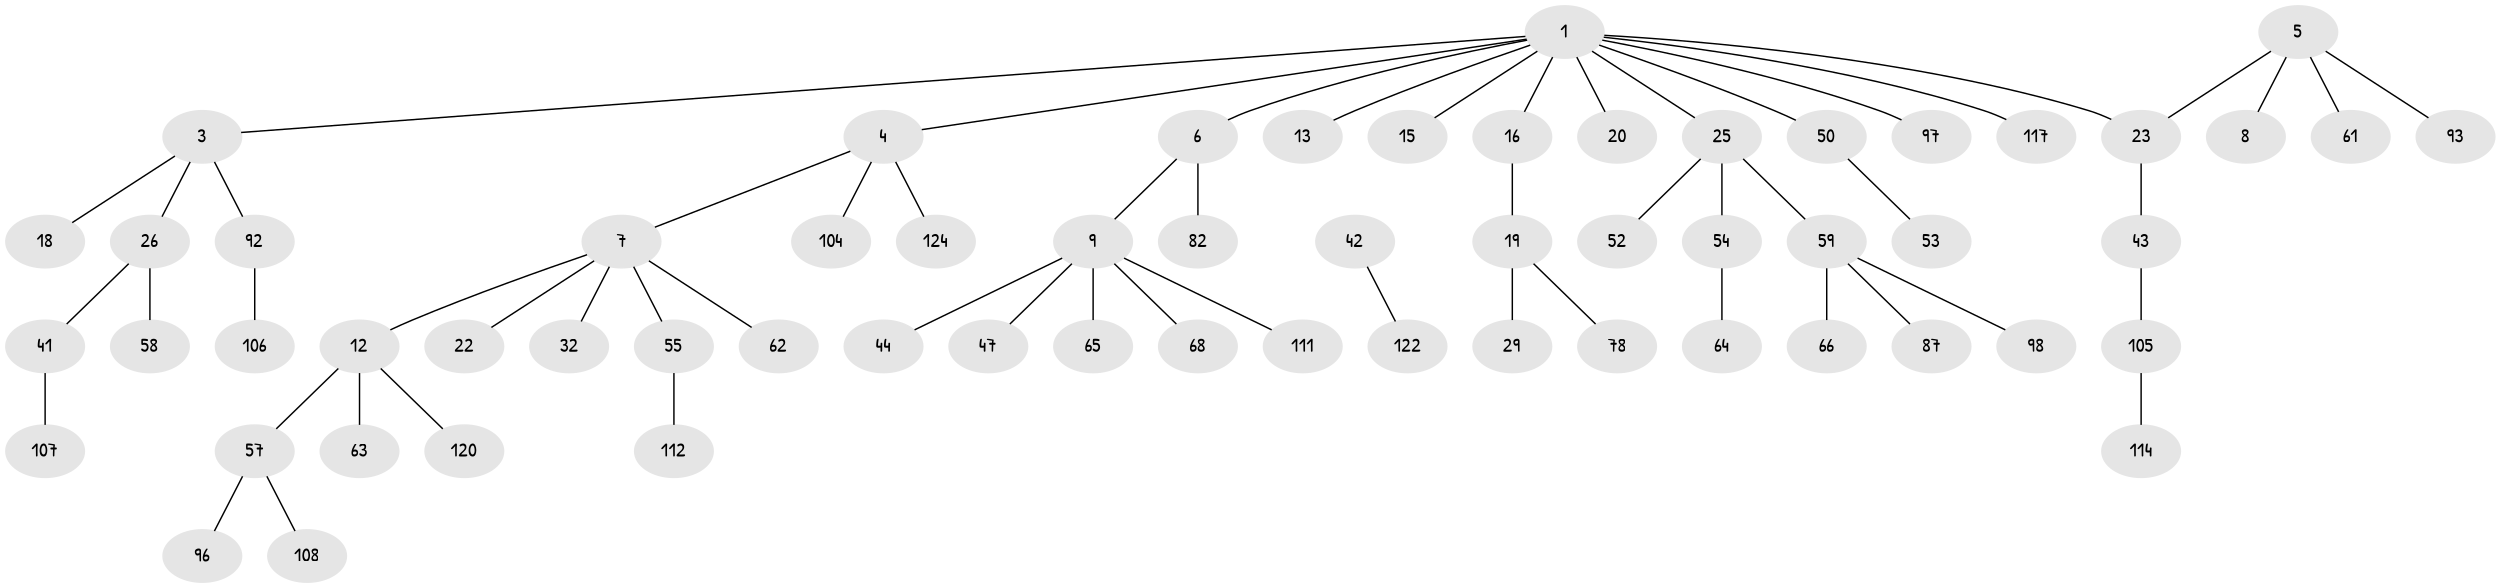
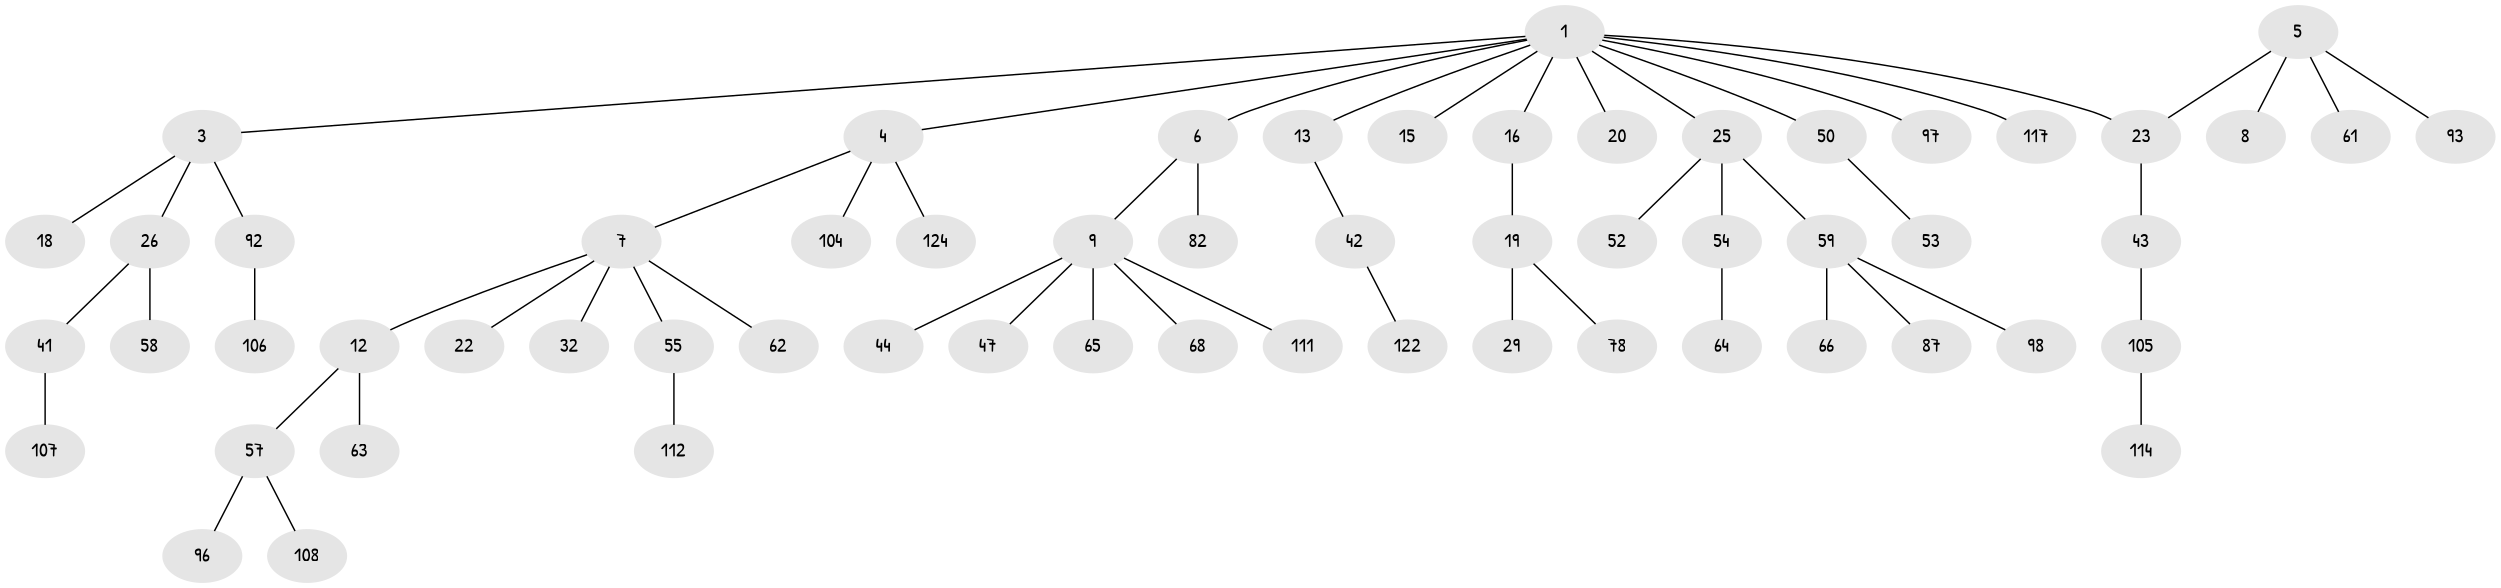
none -> (1329, 189)
(464, 451) -> none
